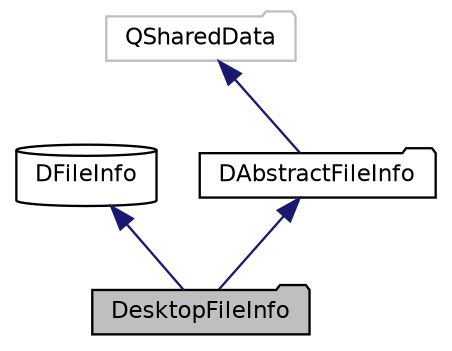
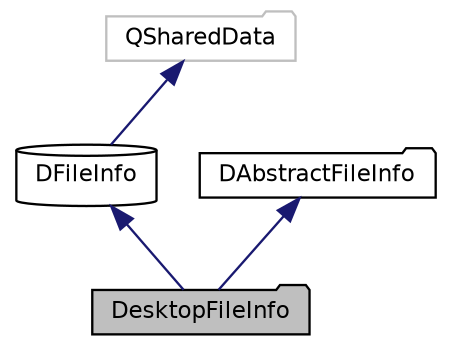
(267, 116) -> (139, 112)
